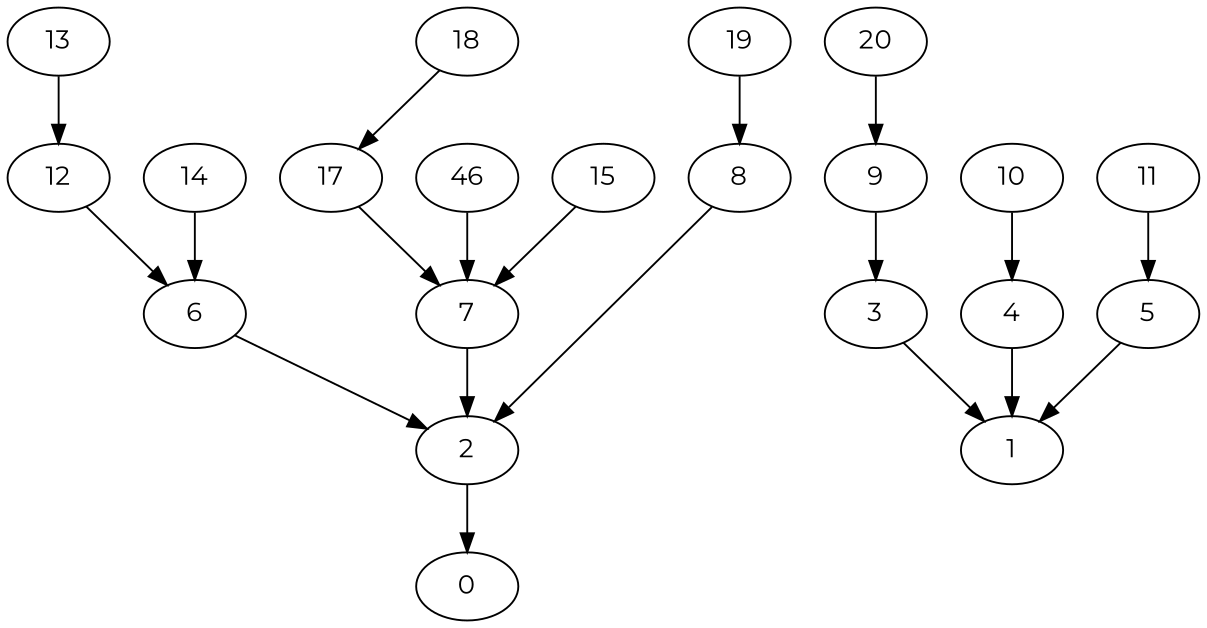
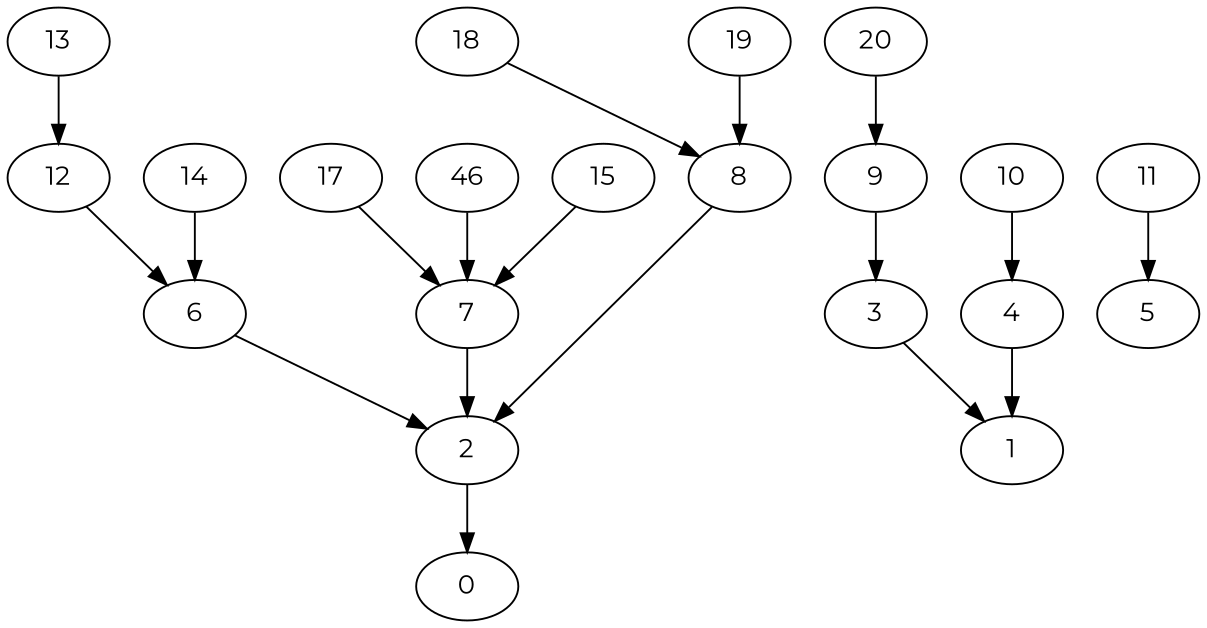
(406, 103) -> (595, 105)
(1087, 375) -> none
